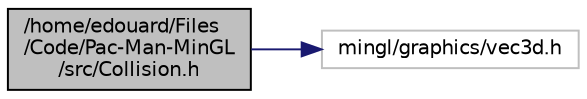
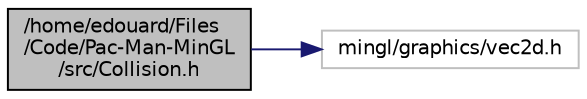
(450, 49) -> (450, 49)
